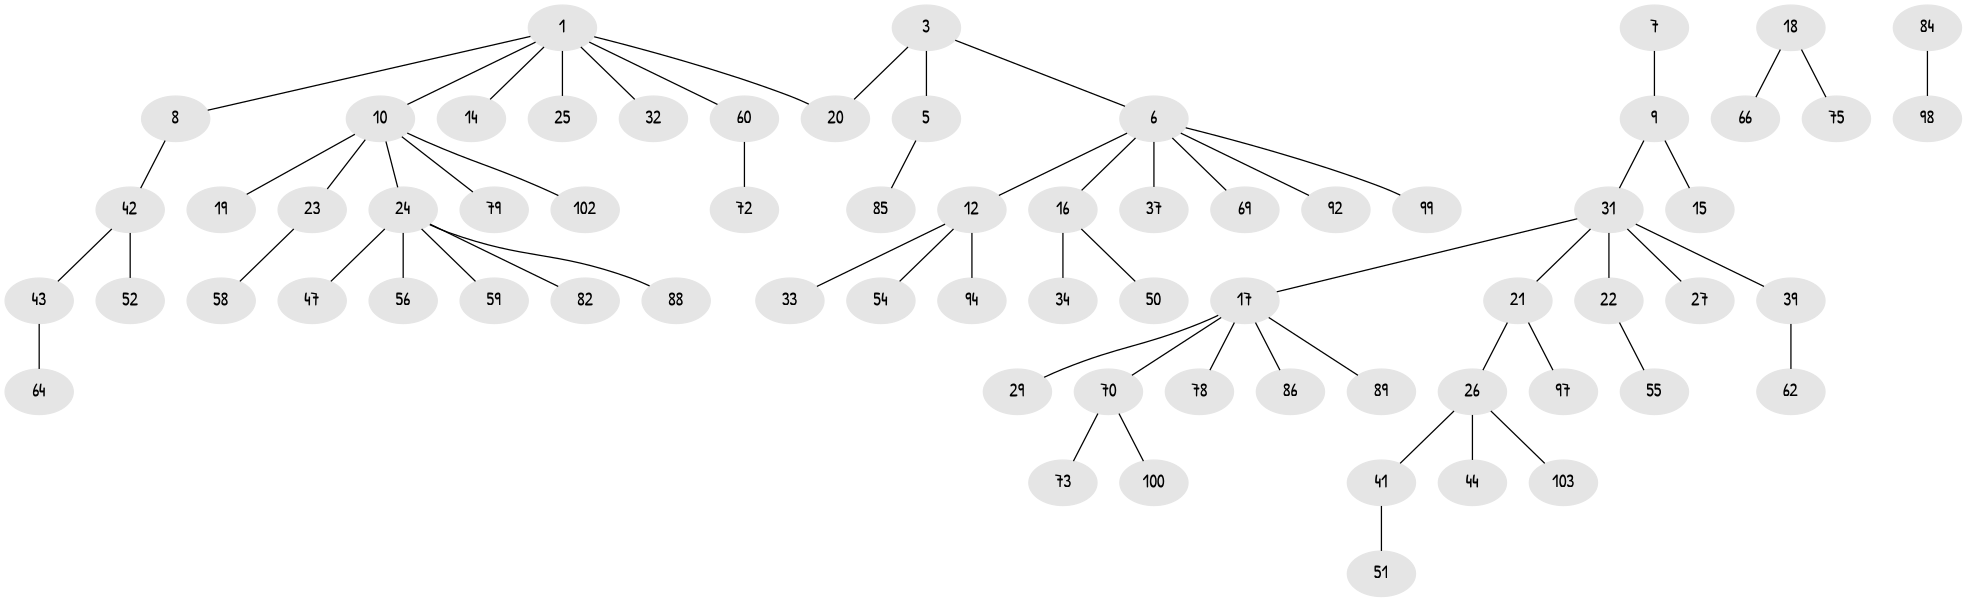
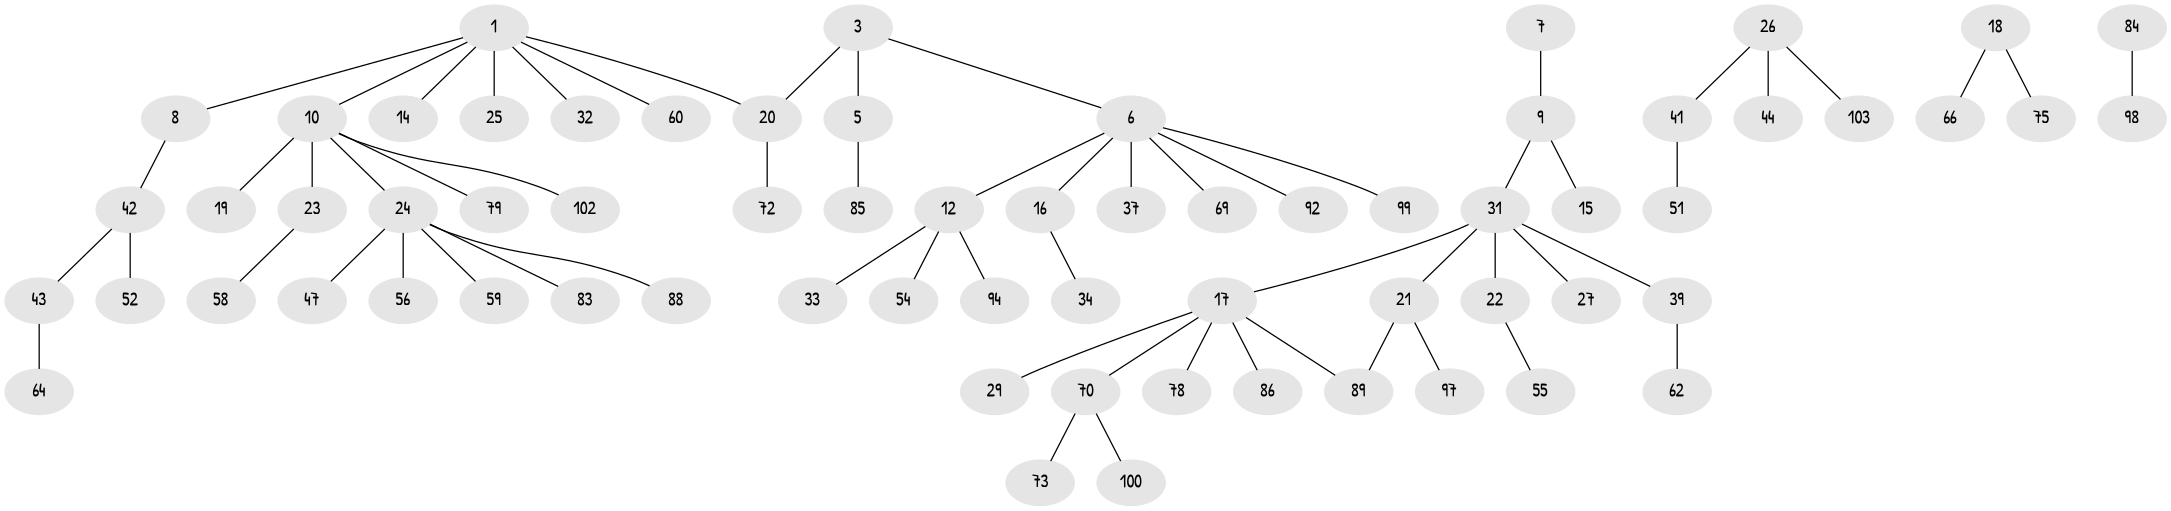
(744, 164) -> (767, 164)
(585, 301) -> (585, 301)
(1154, 301) -> none
(1495, 346) -> (1381, 346)
